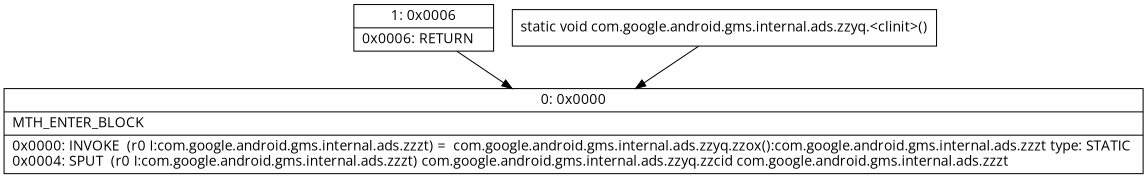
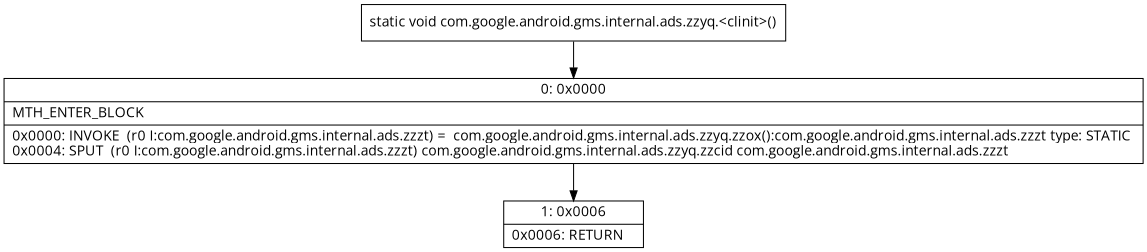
(480, 67) -> (574, 177)
